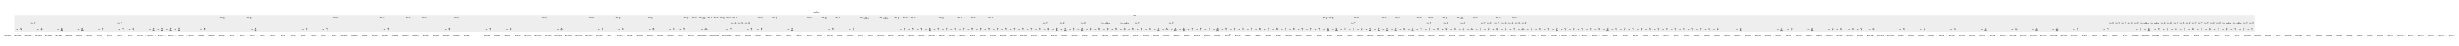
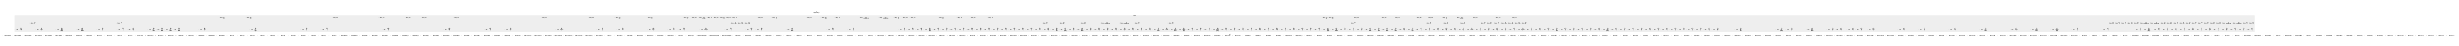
none -> (477, 36)
